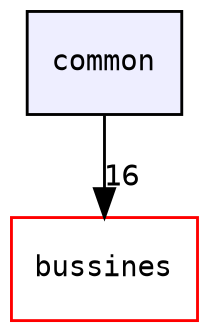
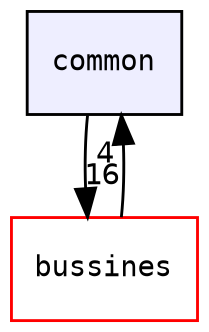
none -> (124, 181)
